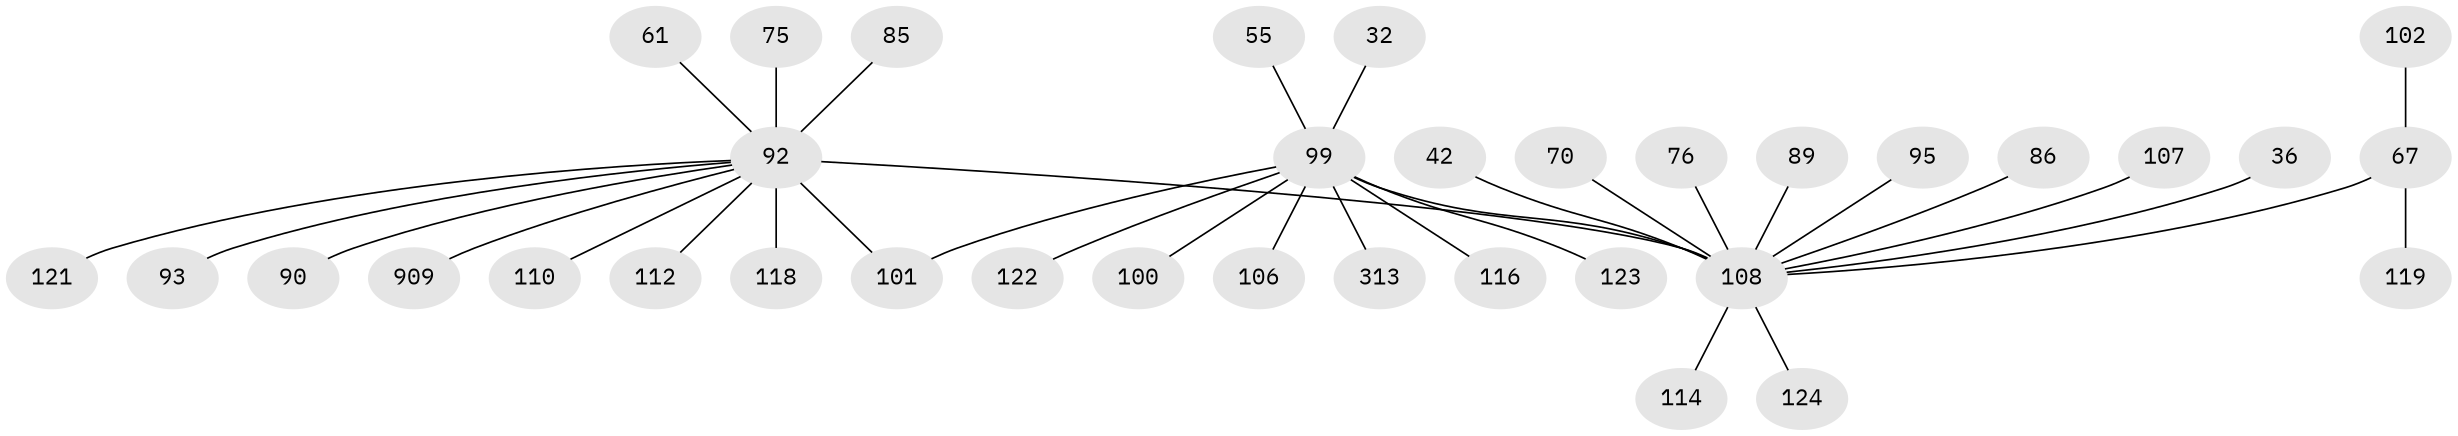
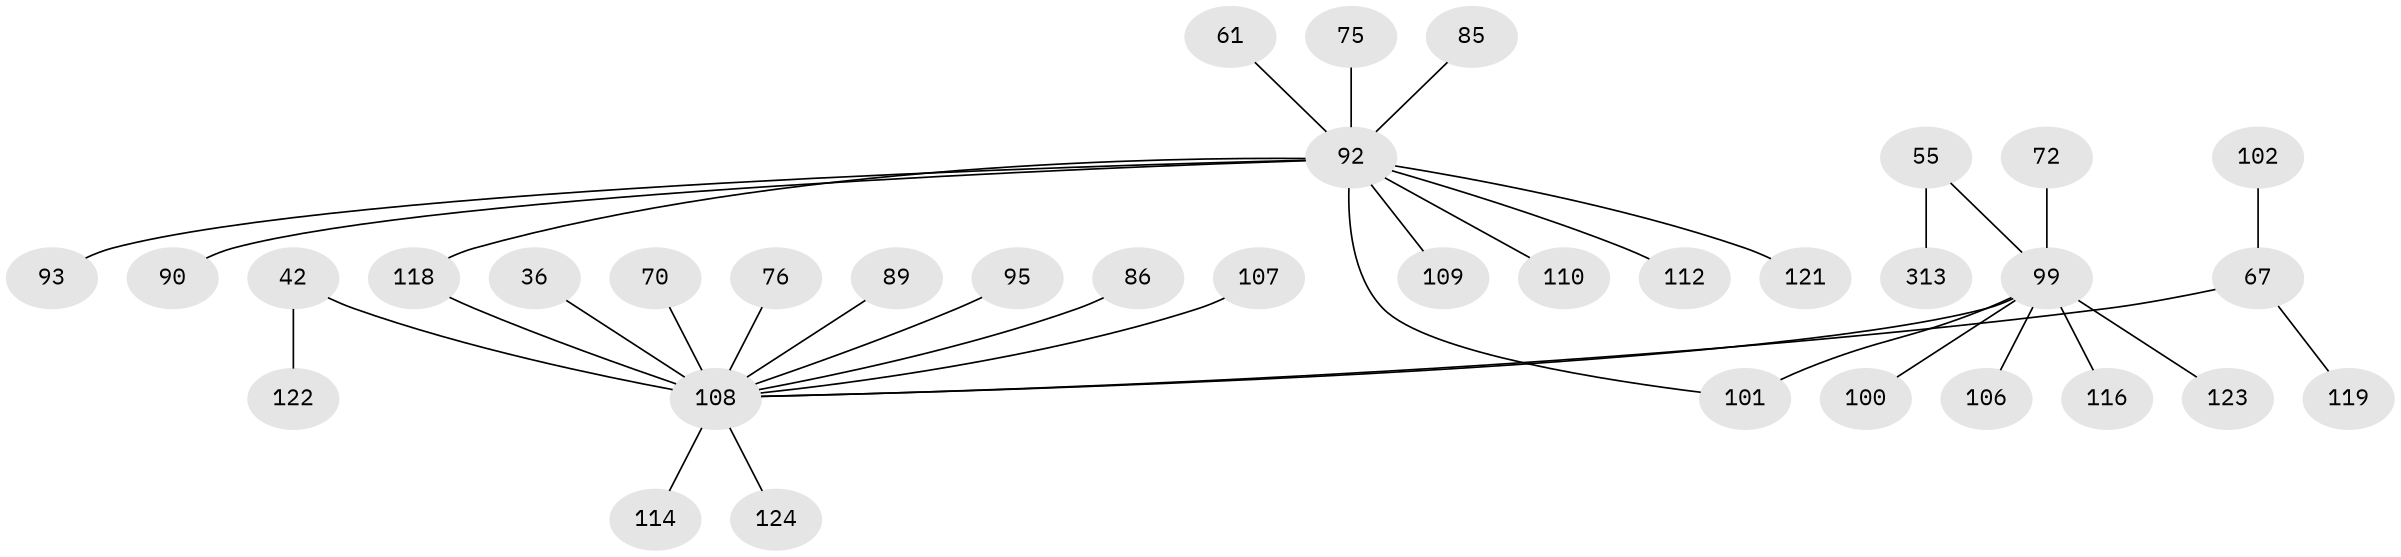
(1380, 37) -> (2047, 158)
(1289, 195) -> (562, 343)
(1165, 214) -> (293, 339)
(1350, 218) -> (1926, 218)
(414, 278) -> (1443, 278)
